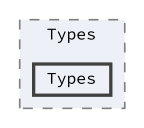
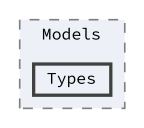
(72, 35) -> (72, 35)
